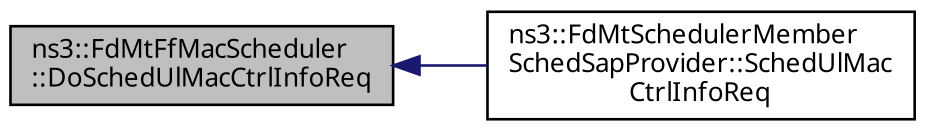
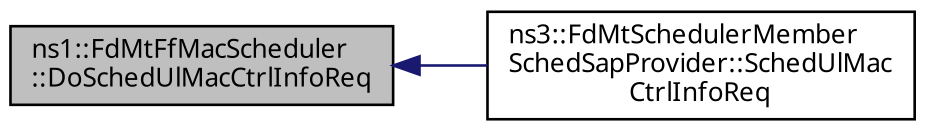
(202, 66) -> (202, 66)
